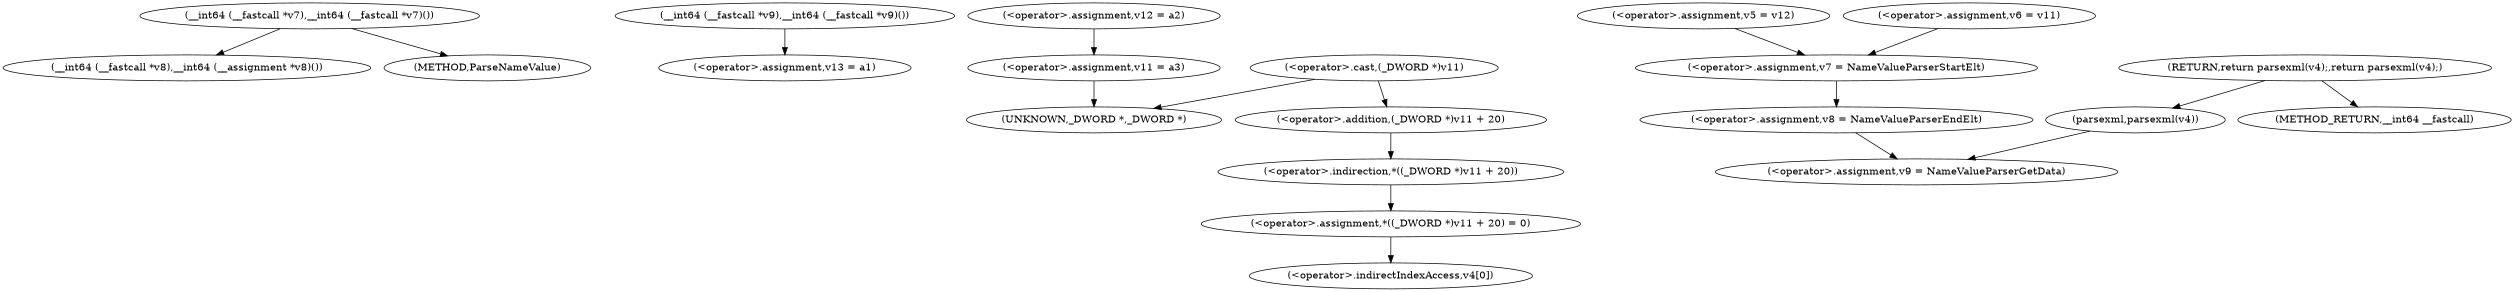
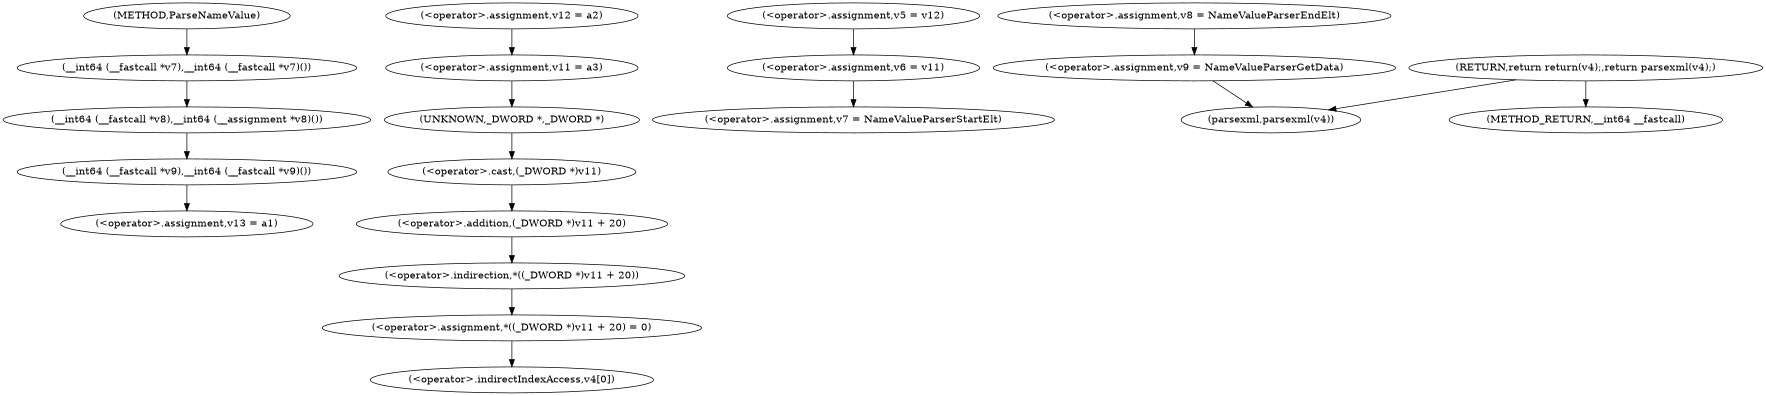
(1766, 40) -> (854, 38)
(396, 41) -> (187, 38)
(2305, 68) -> (1586, 68)
(1836, 90) -> none
(1238, 93) -> (512, 142)
none -> (187, 142)
(2032, 144) -> (1230, 92)
